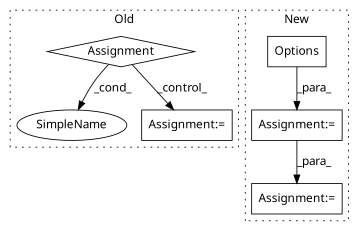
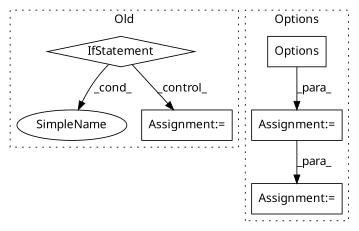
(297, 20) -> (297, 20)
(121, 52) -> (121, 52)
